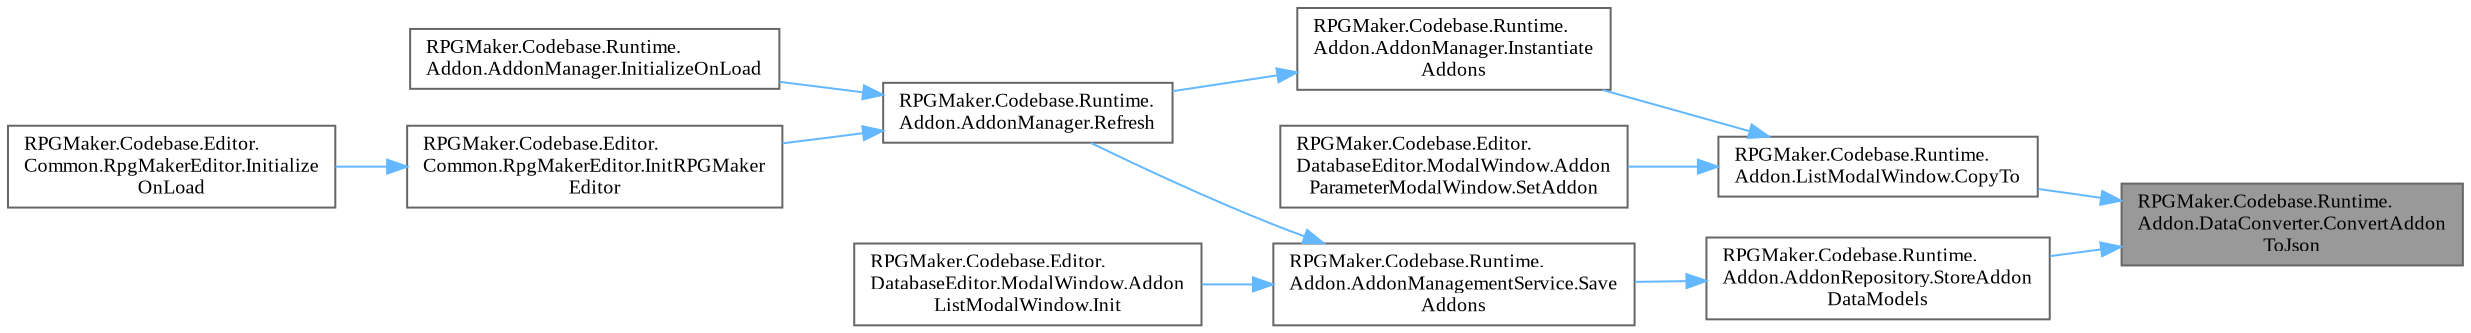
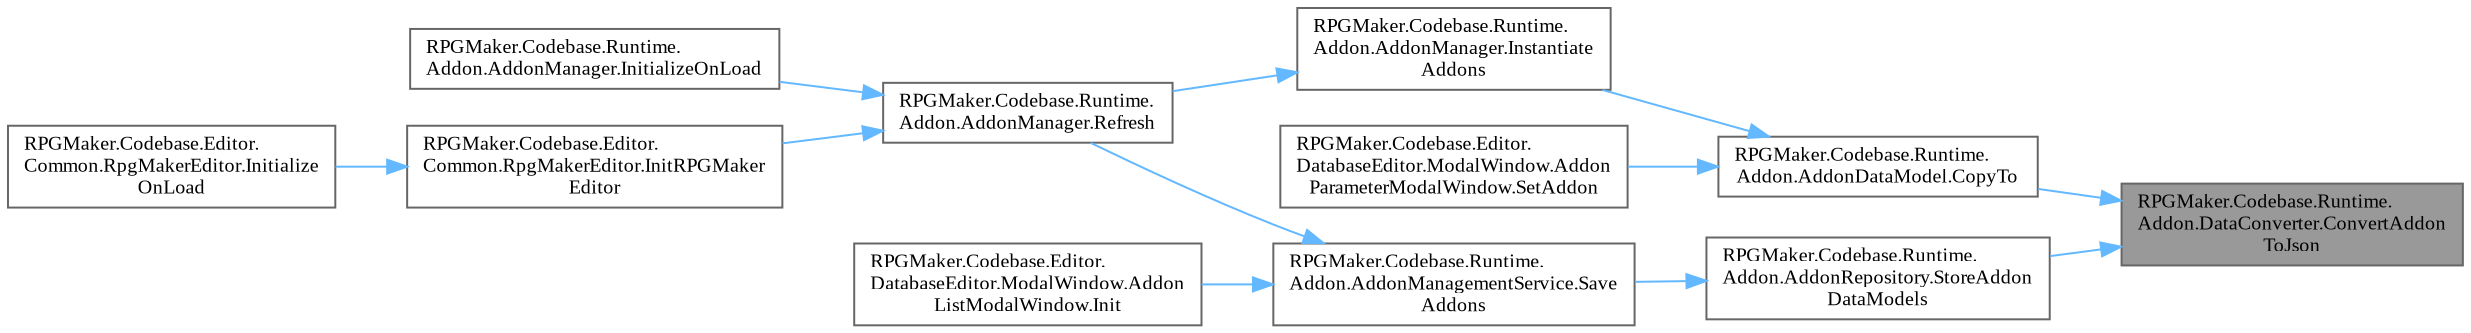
(1878, 167) -> (1878, 167)
